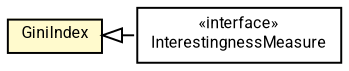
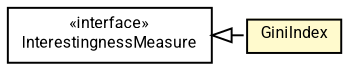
(130, 35) -> (239, 35)
